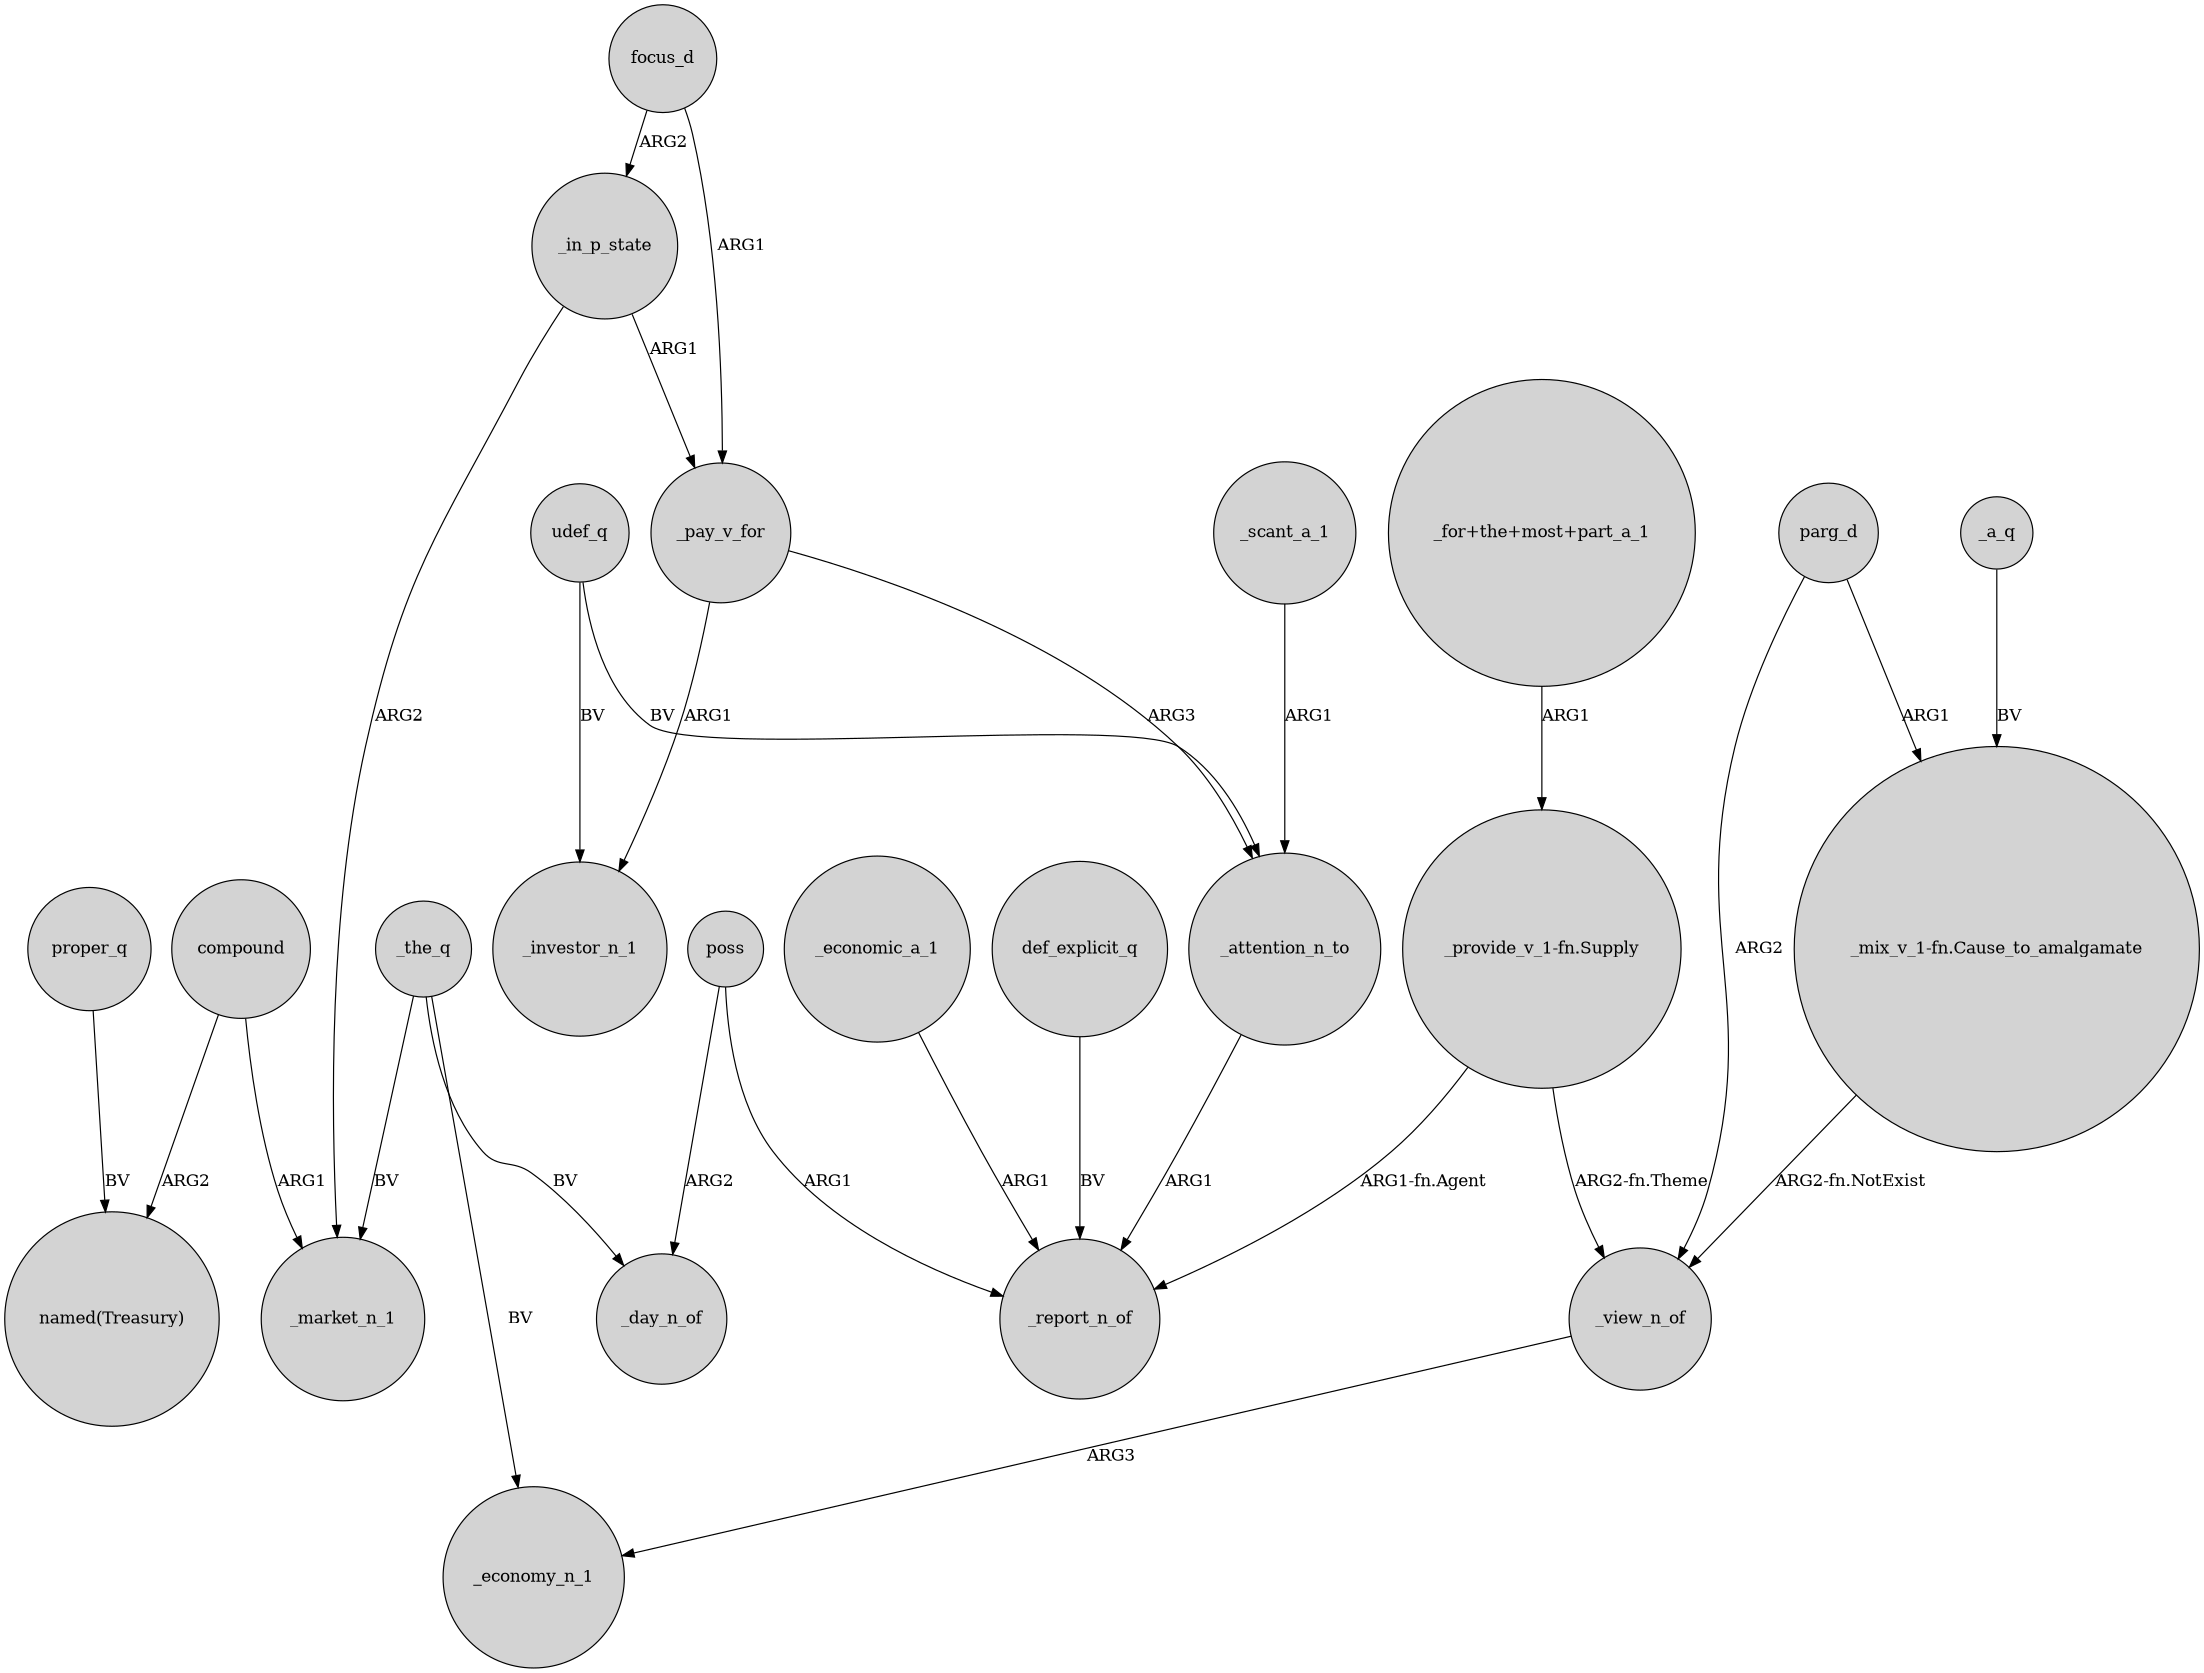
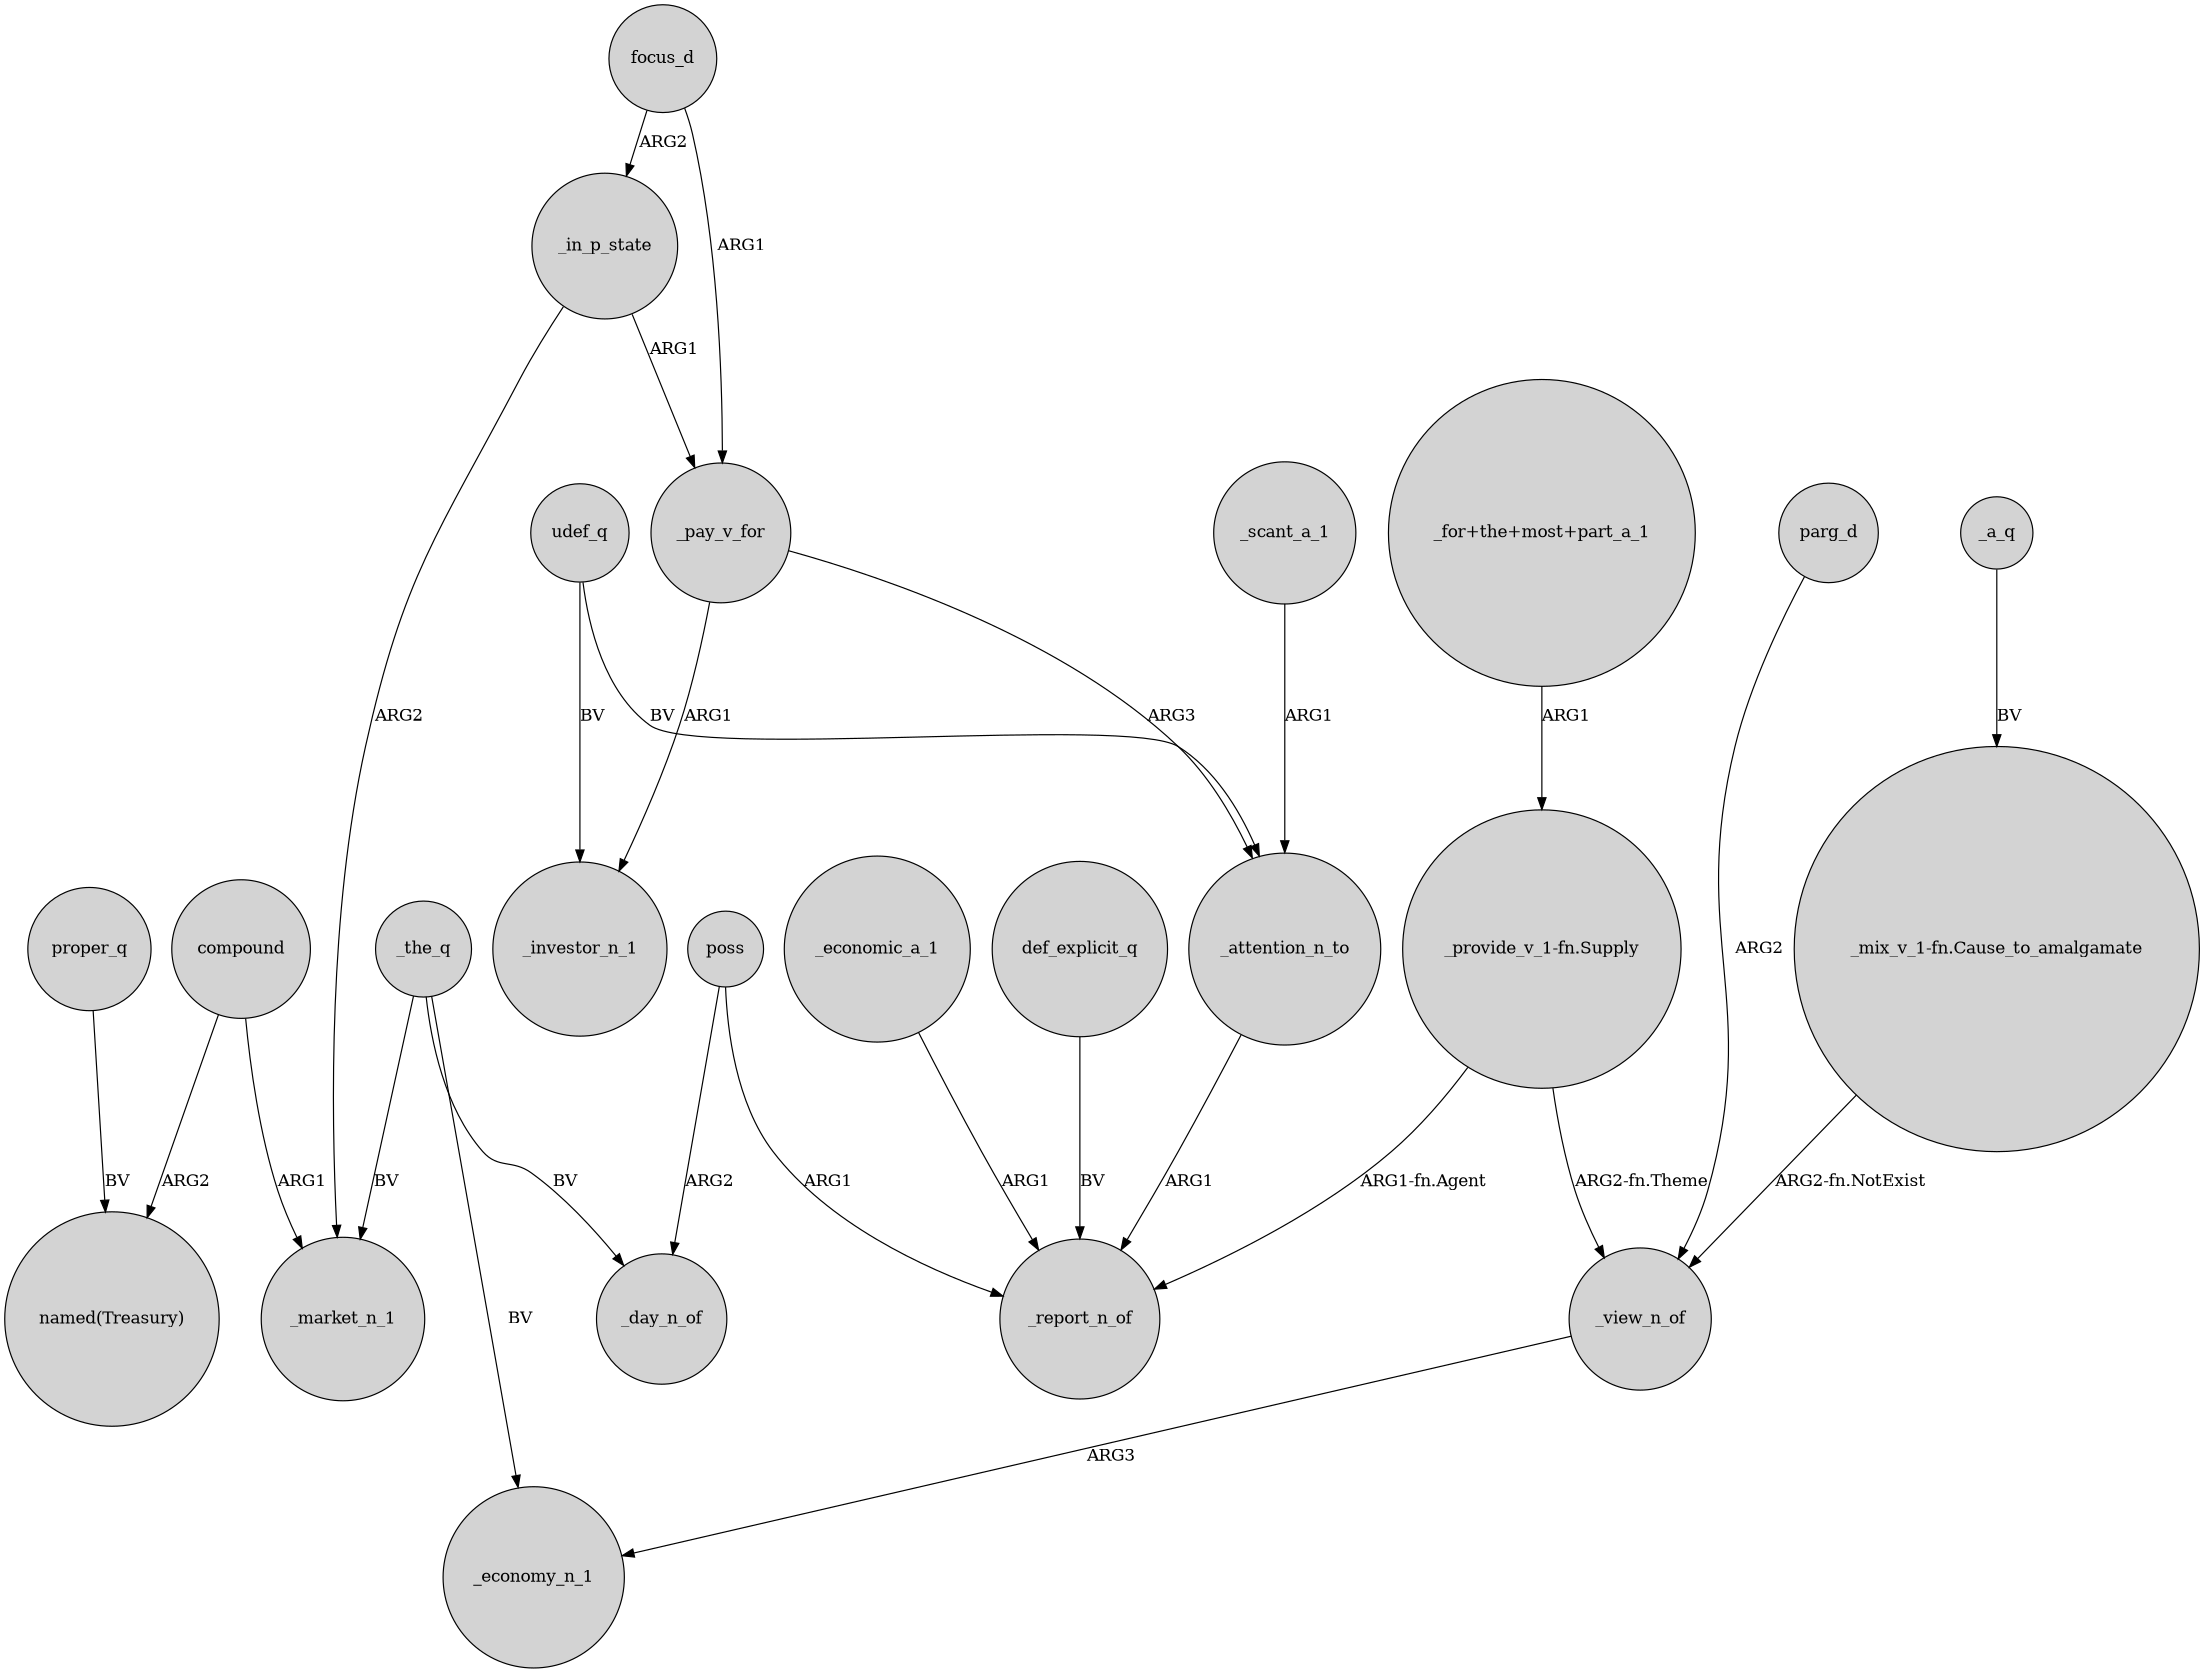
(1882, 665) -> none
